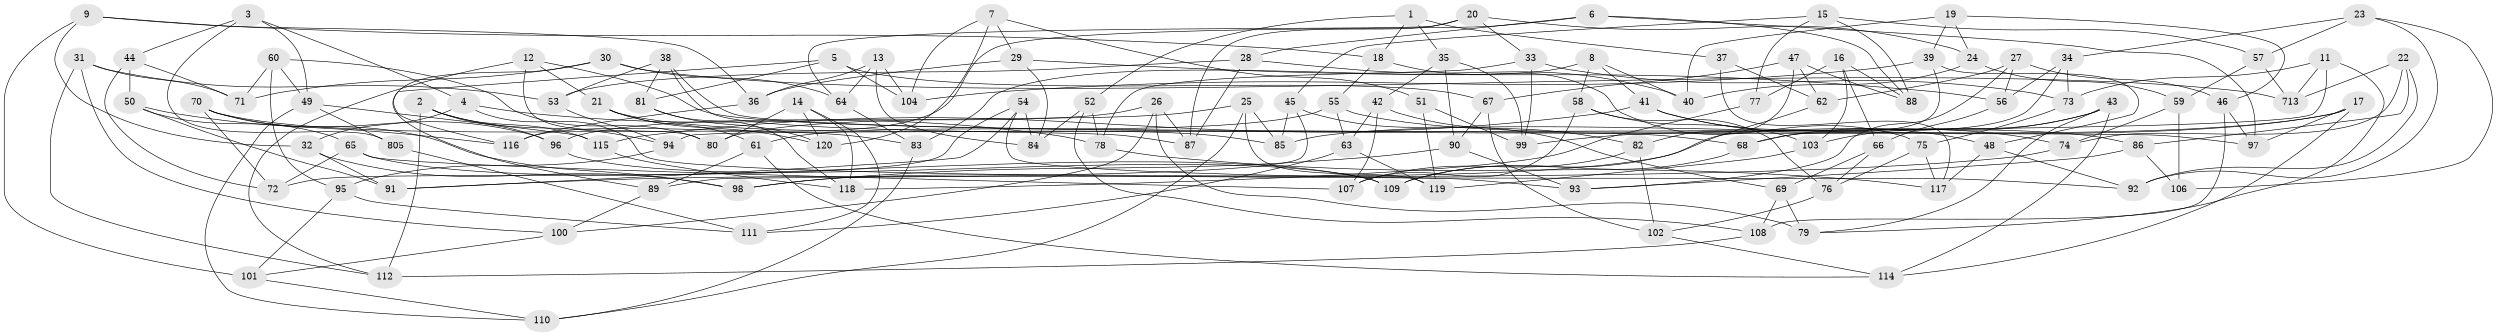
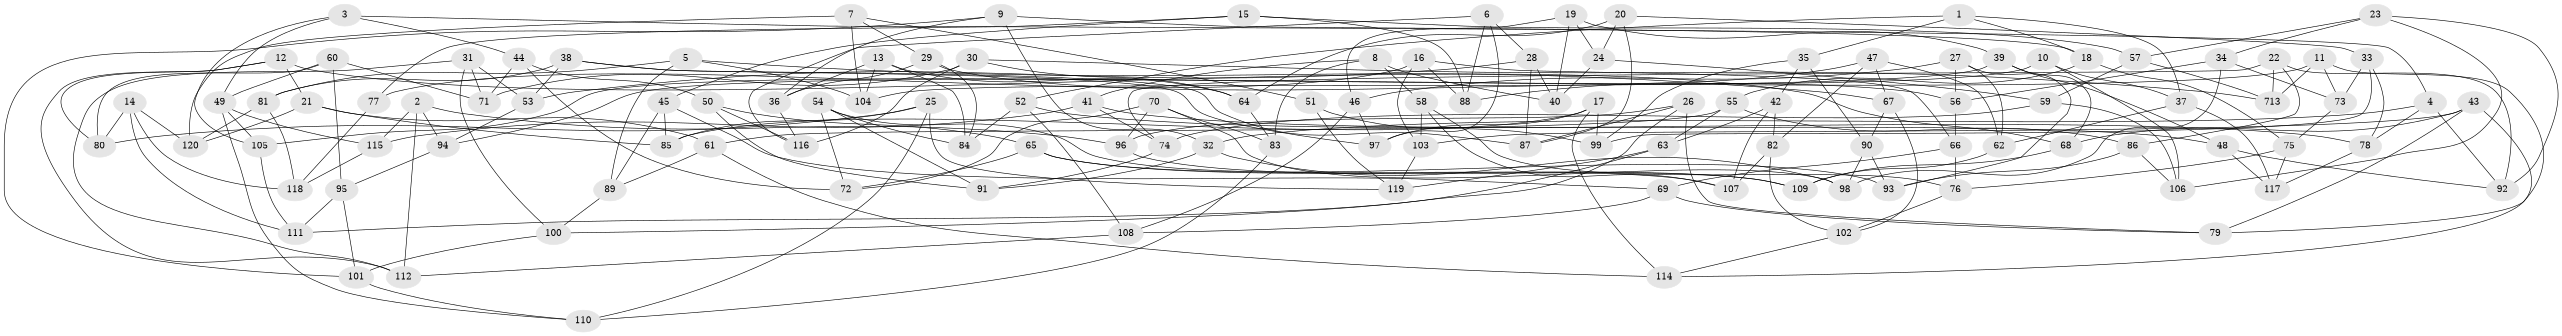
none -> (2043, 59)
(396, 146) -> (260, 146)
